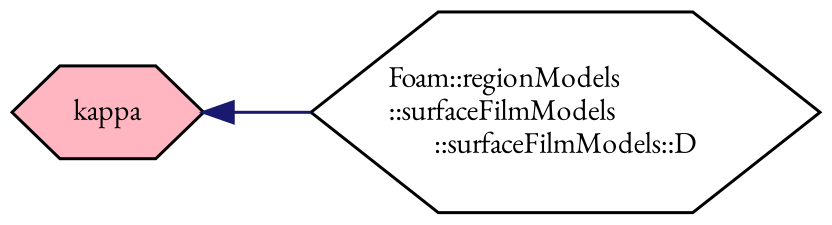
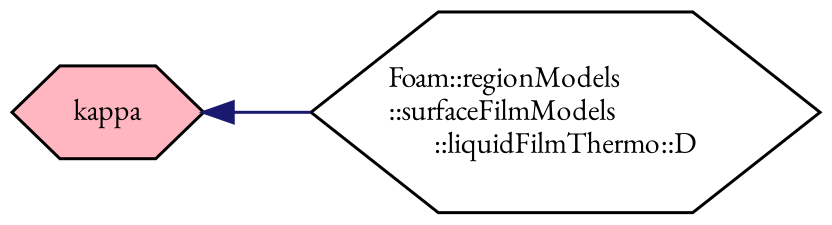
(566, 112) -> (566, 112)
